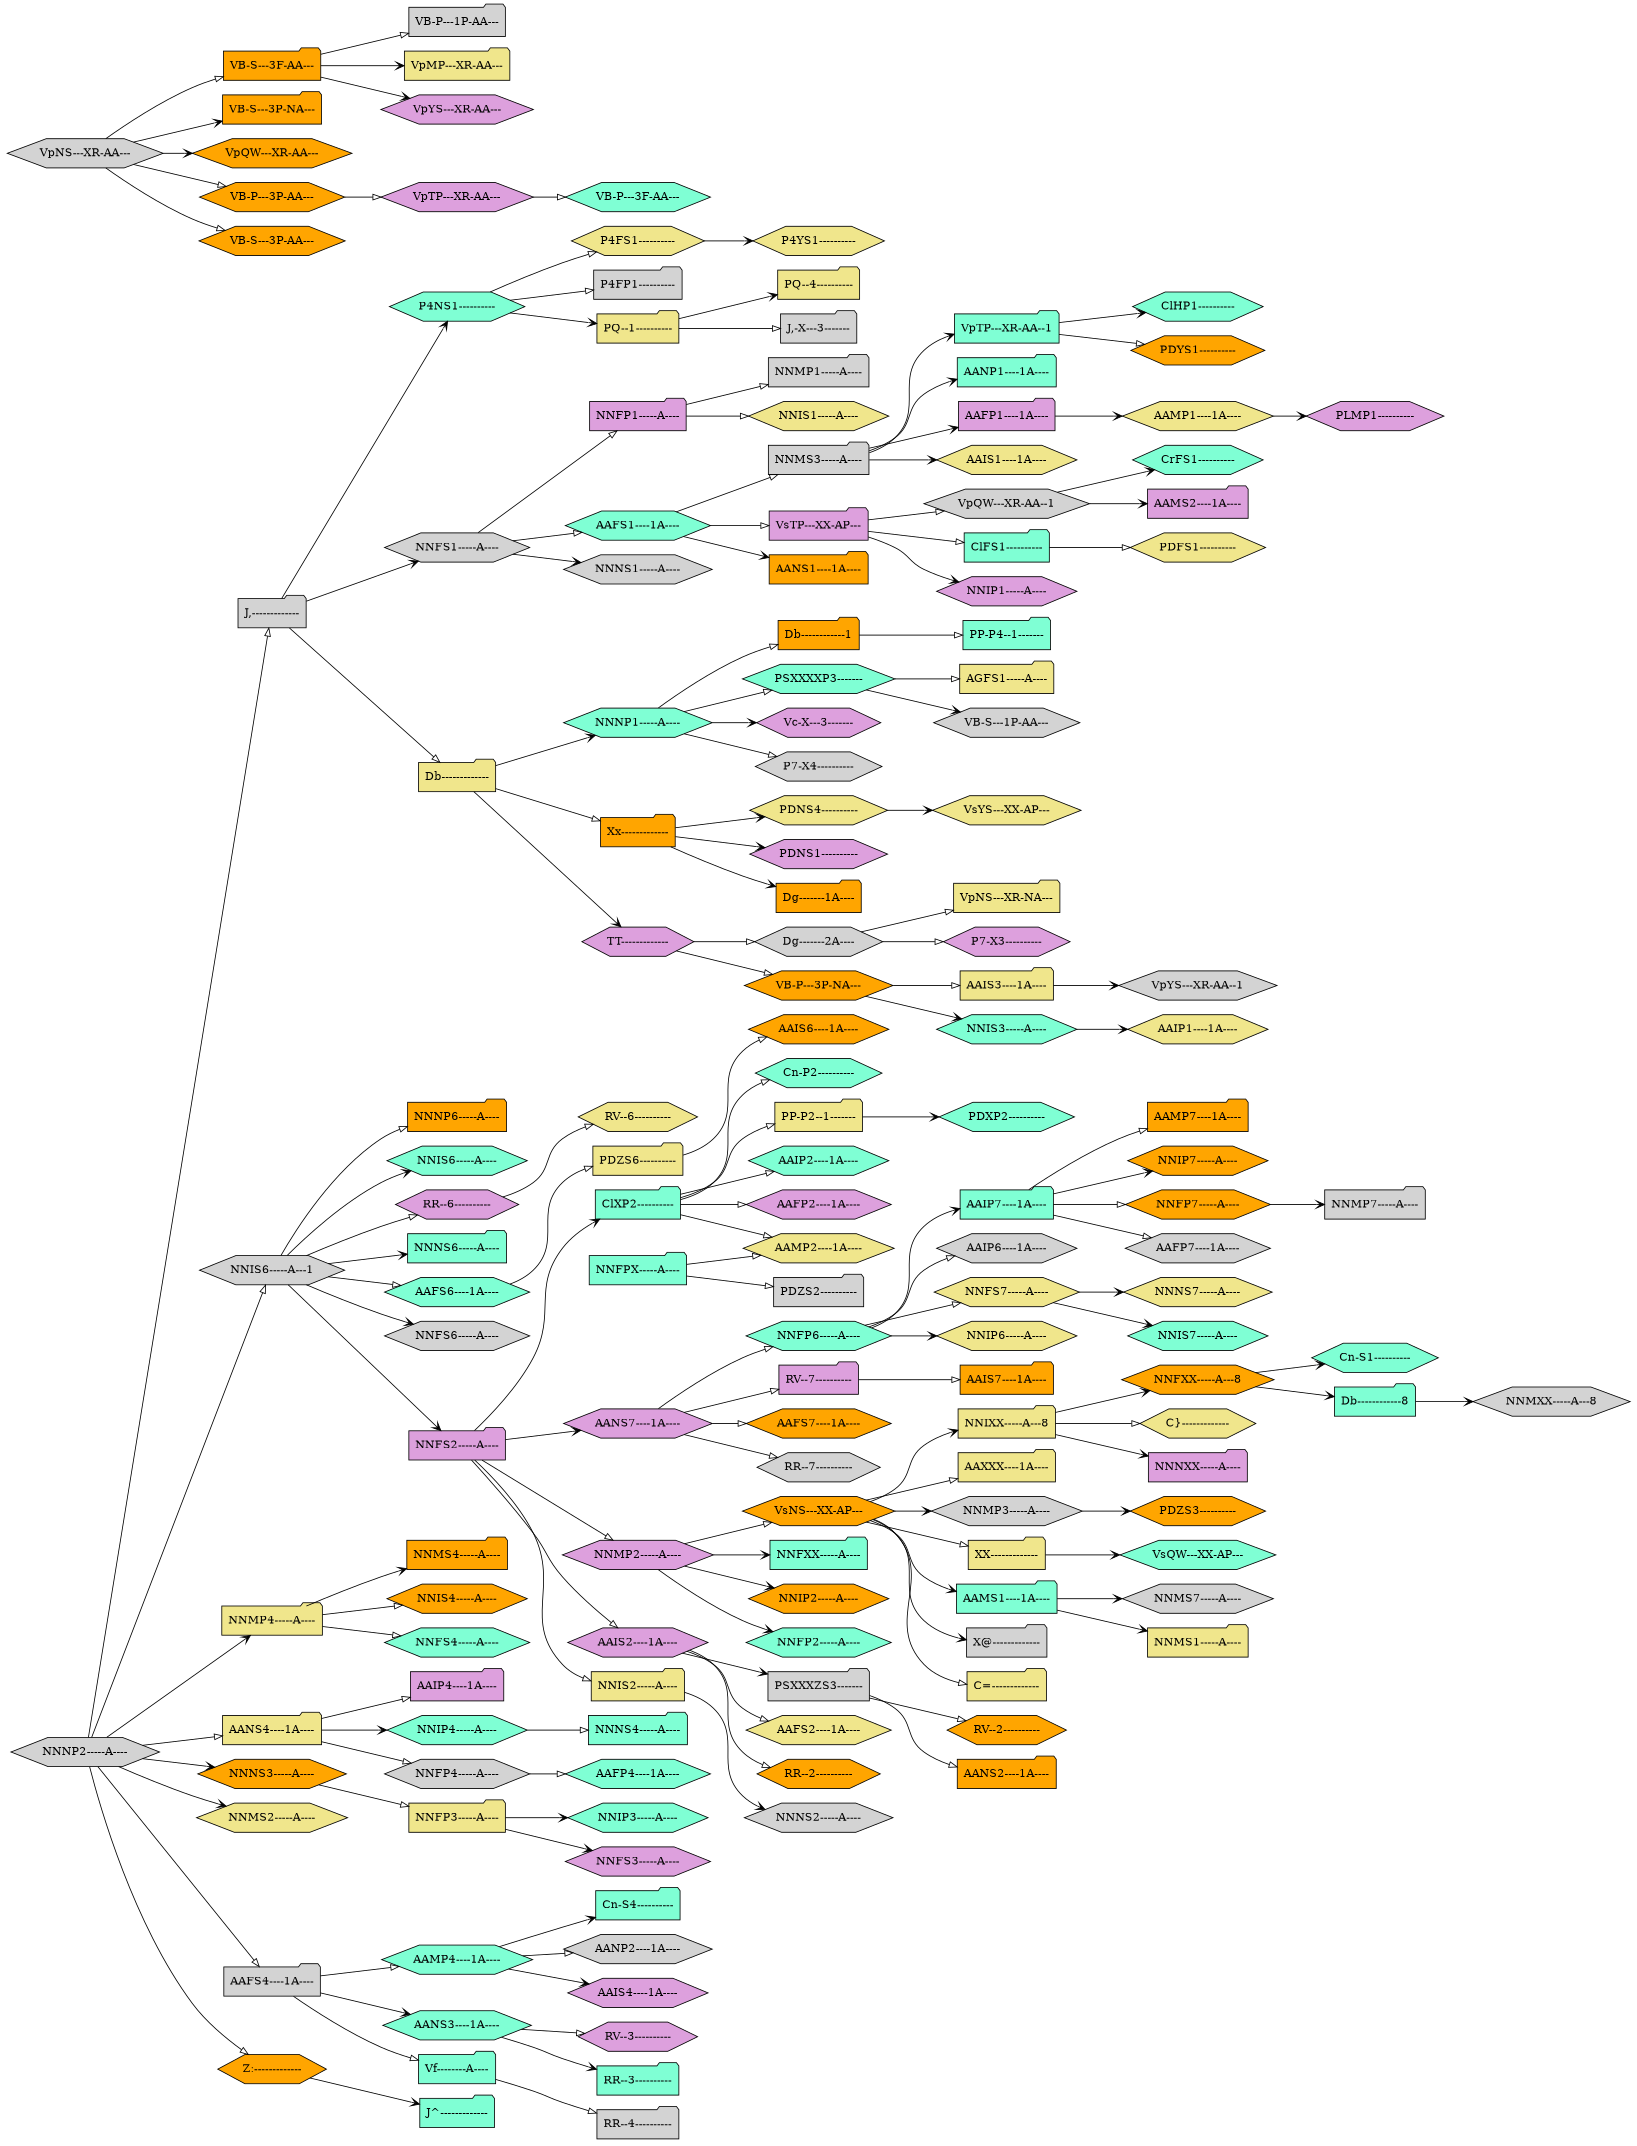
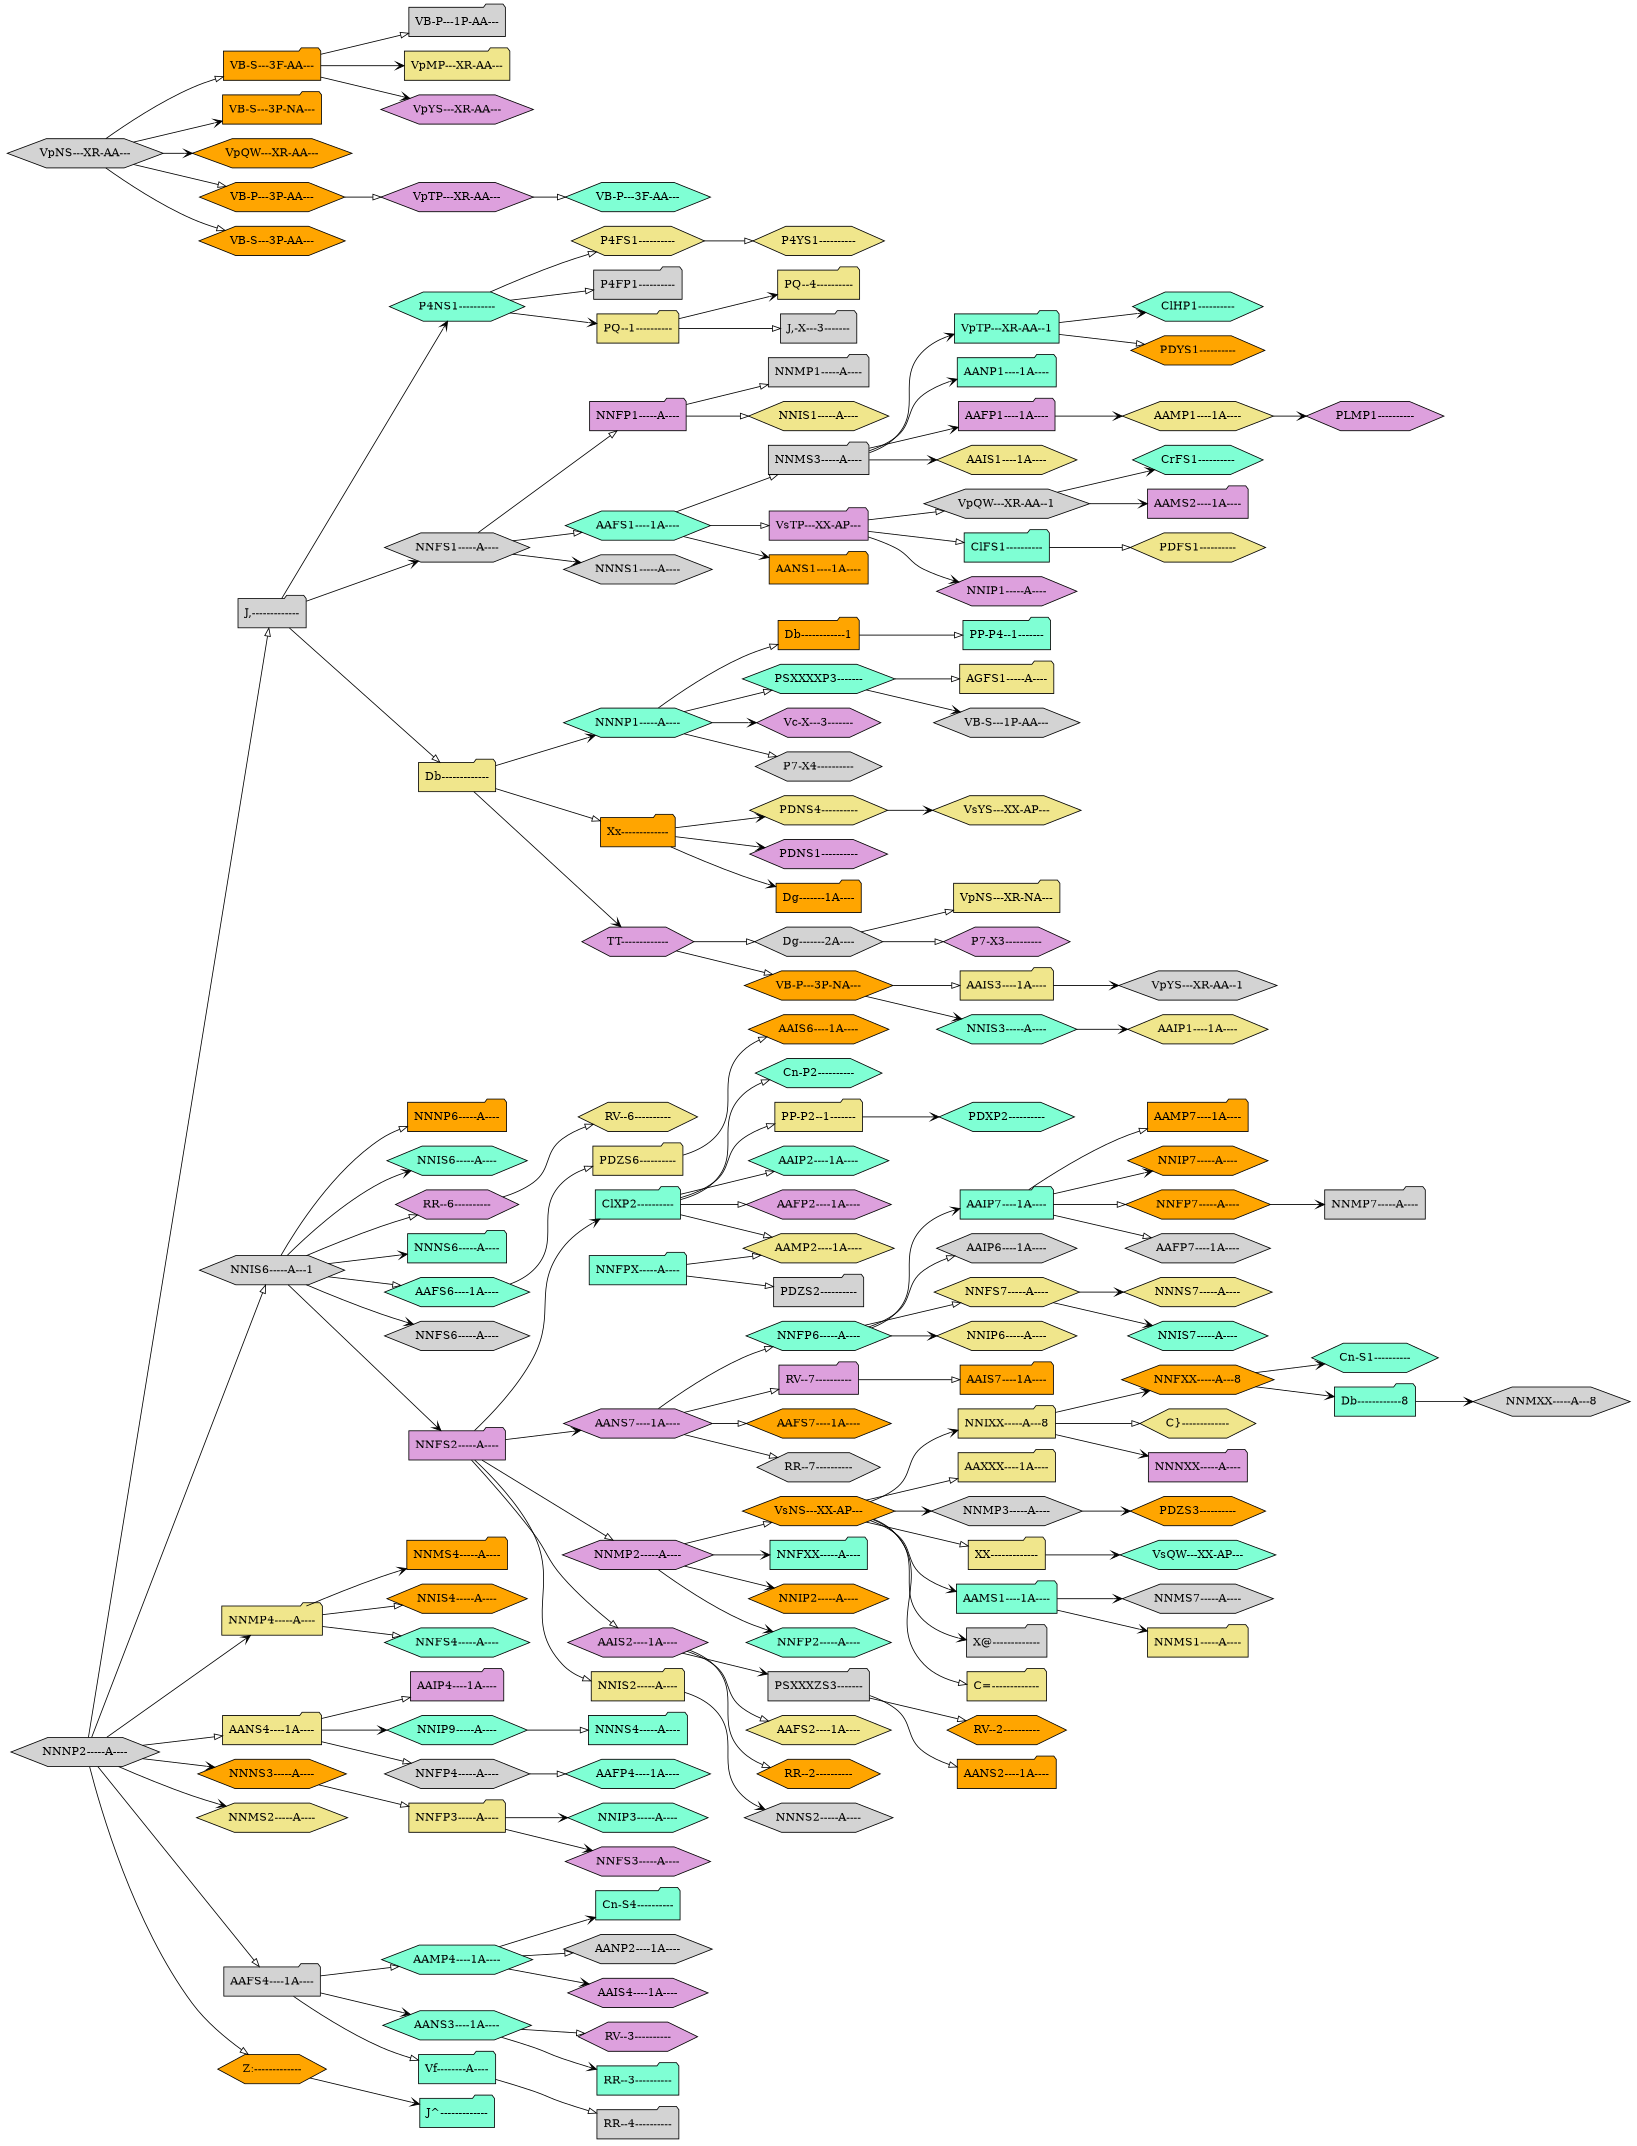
(724, 241) -> (724, 241)
(457, 1730) -> (457, 1730)
